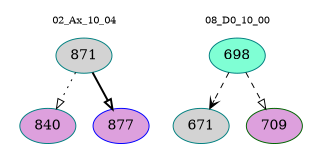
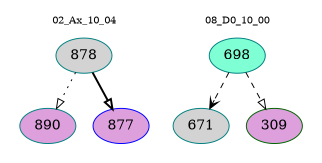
(84, 56) -> (84, 56)
(48, 126) -> (48, 126)
(274, 126) -> (274, 126)
